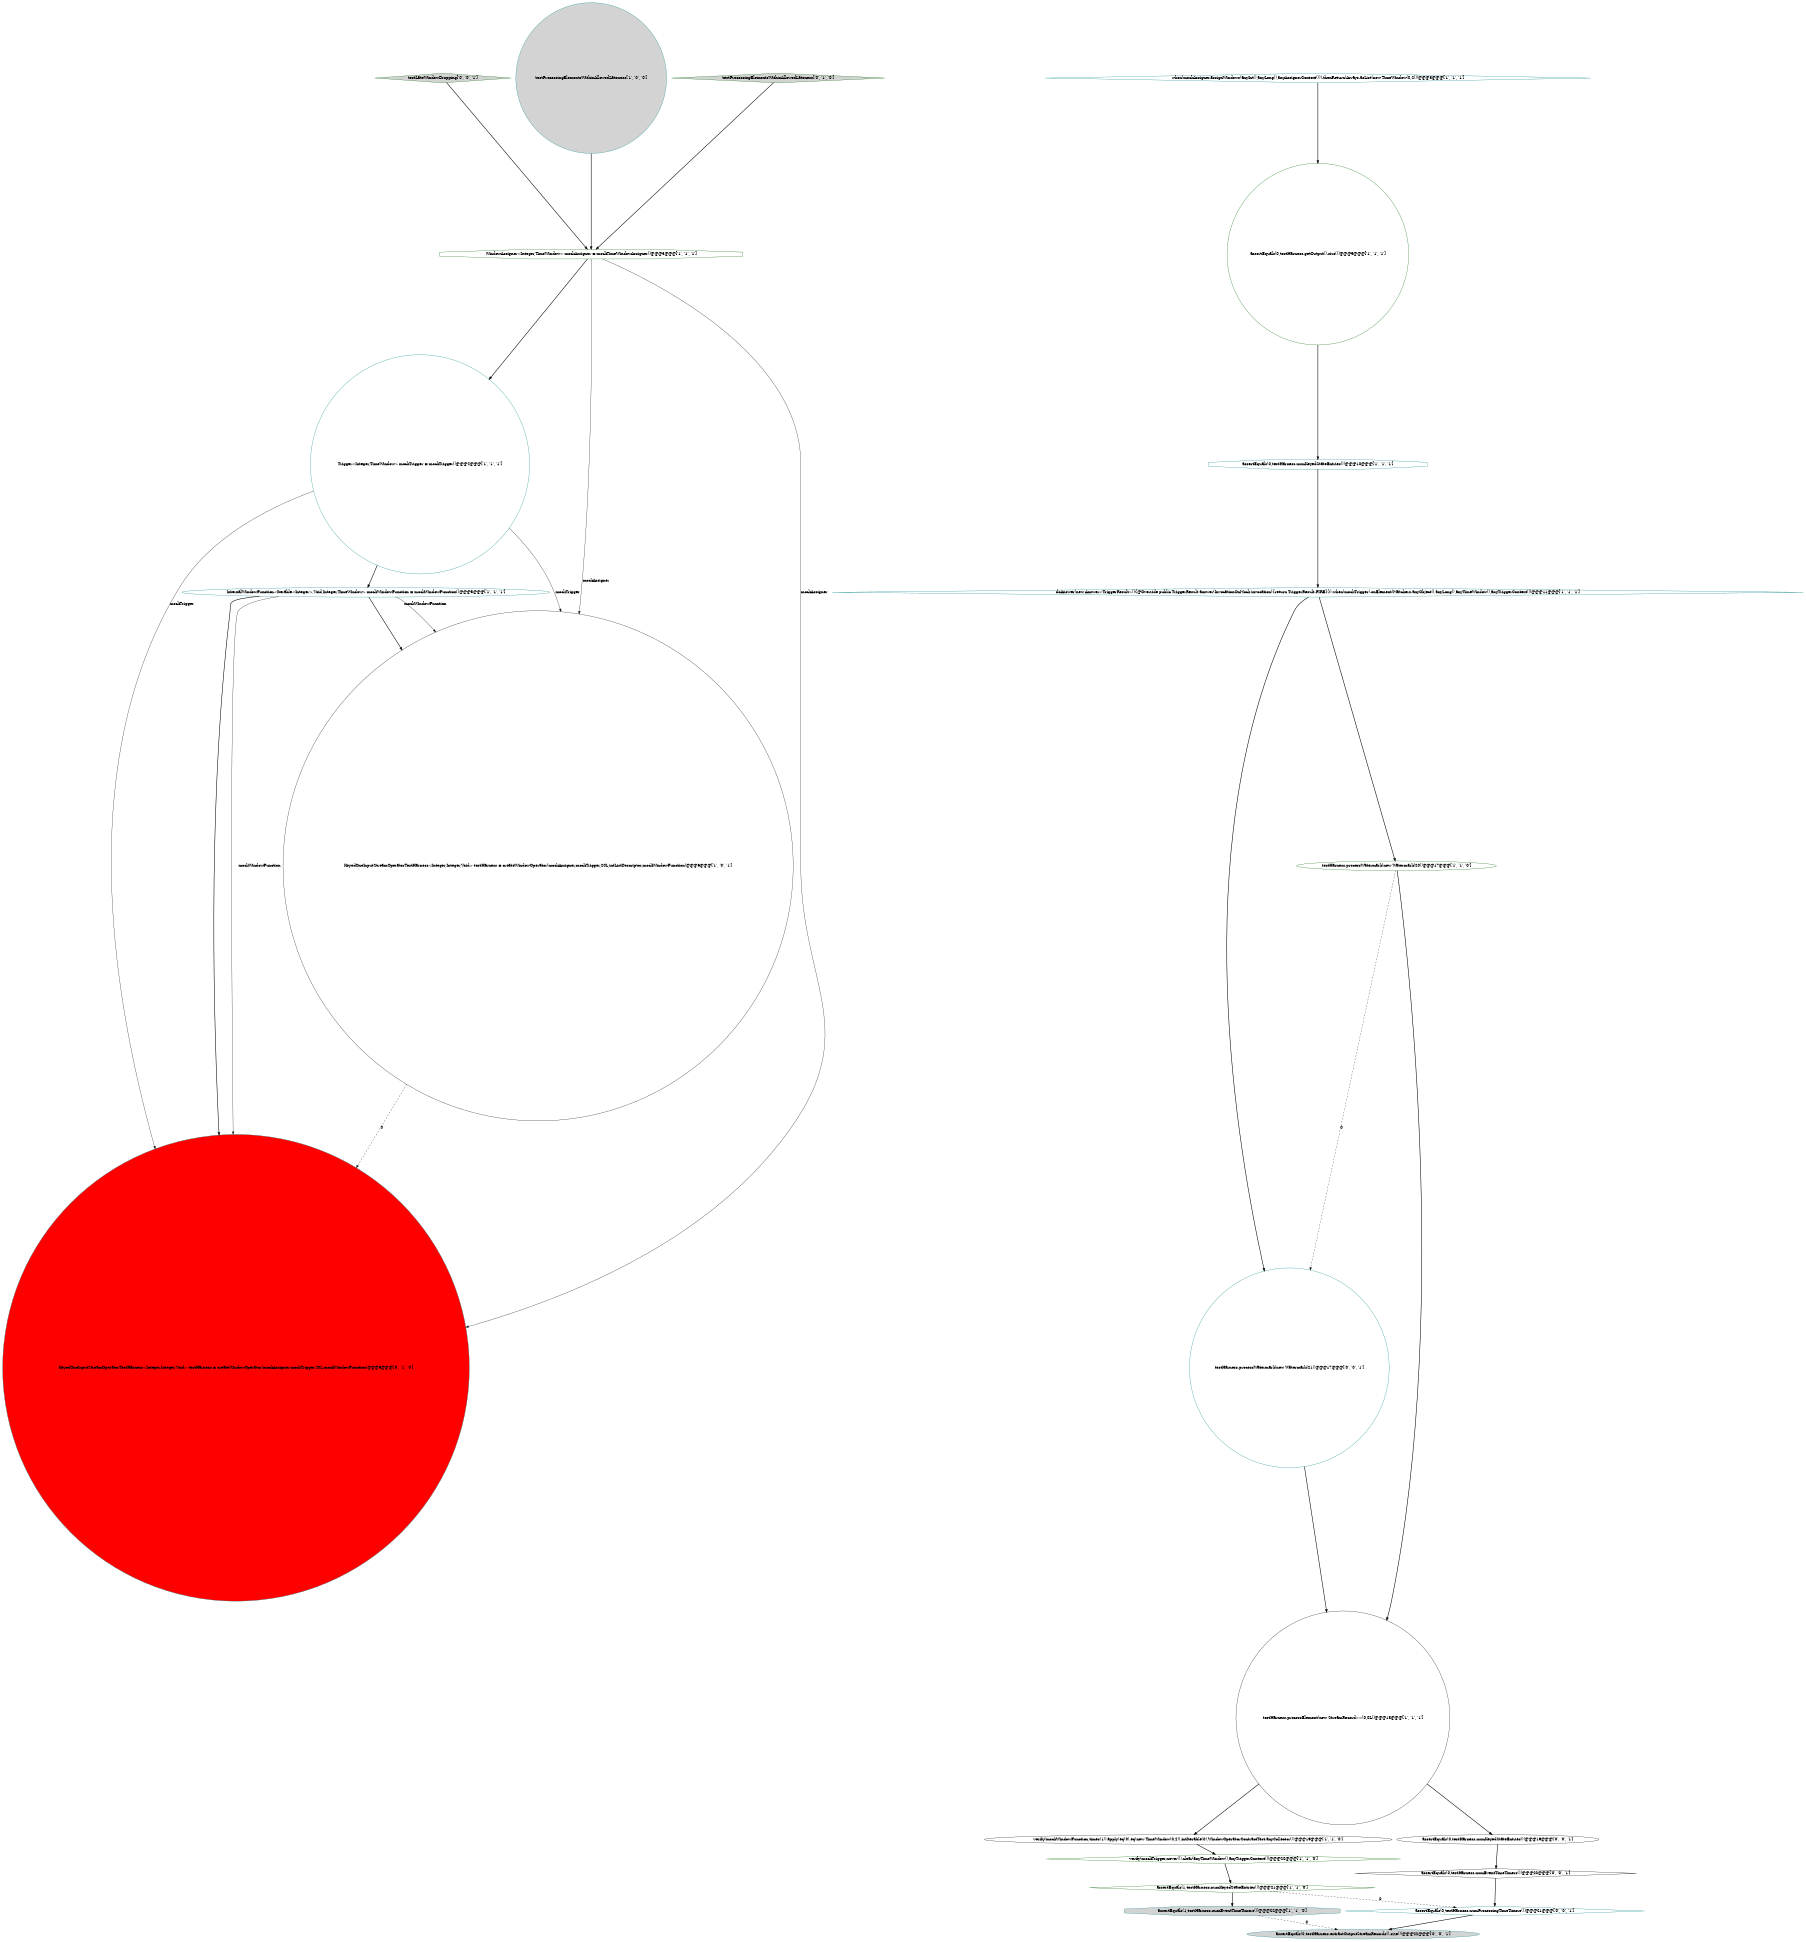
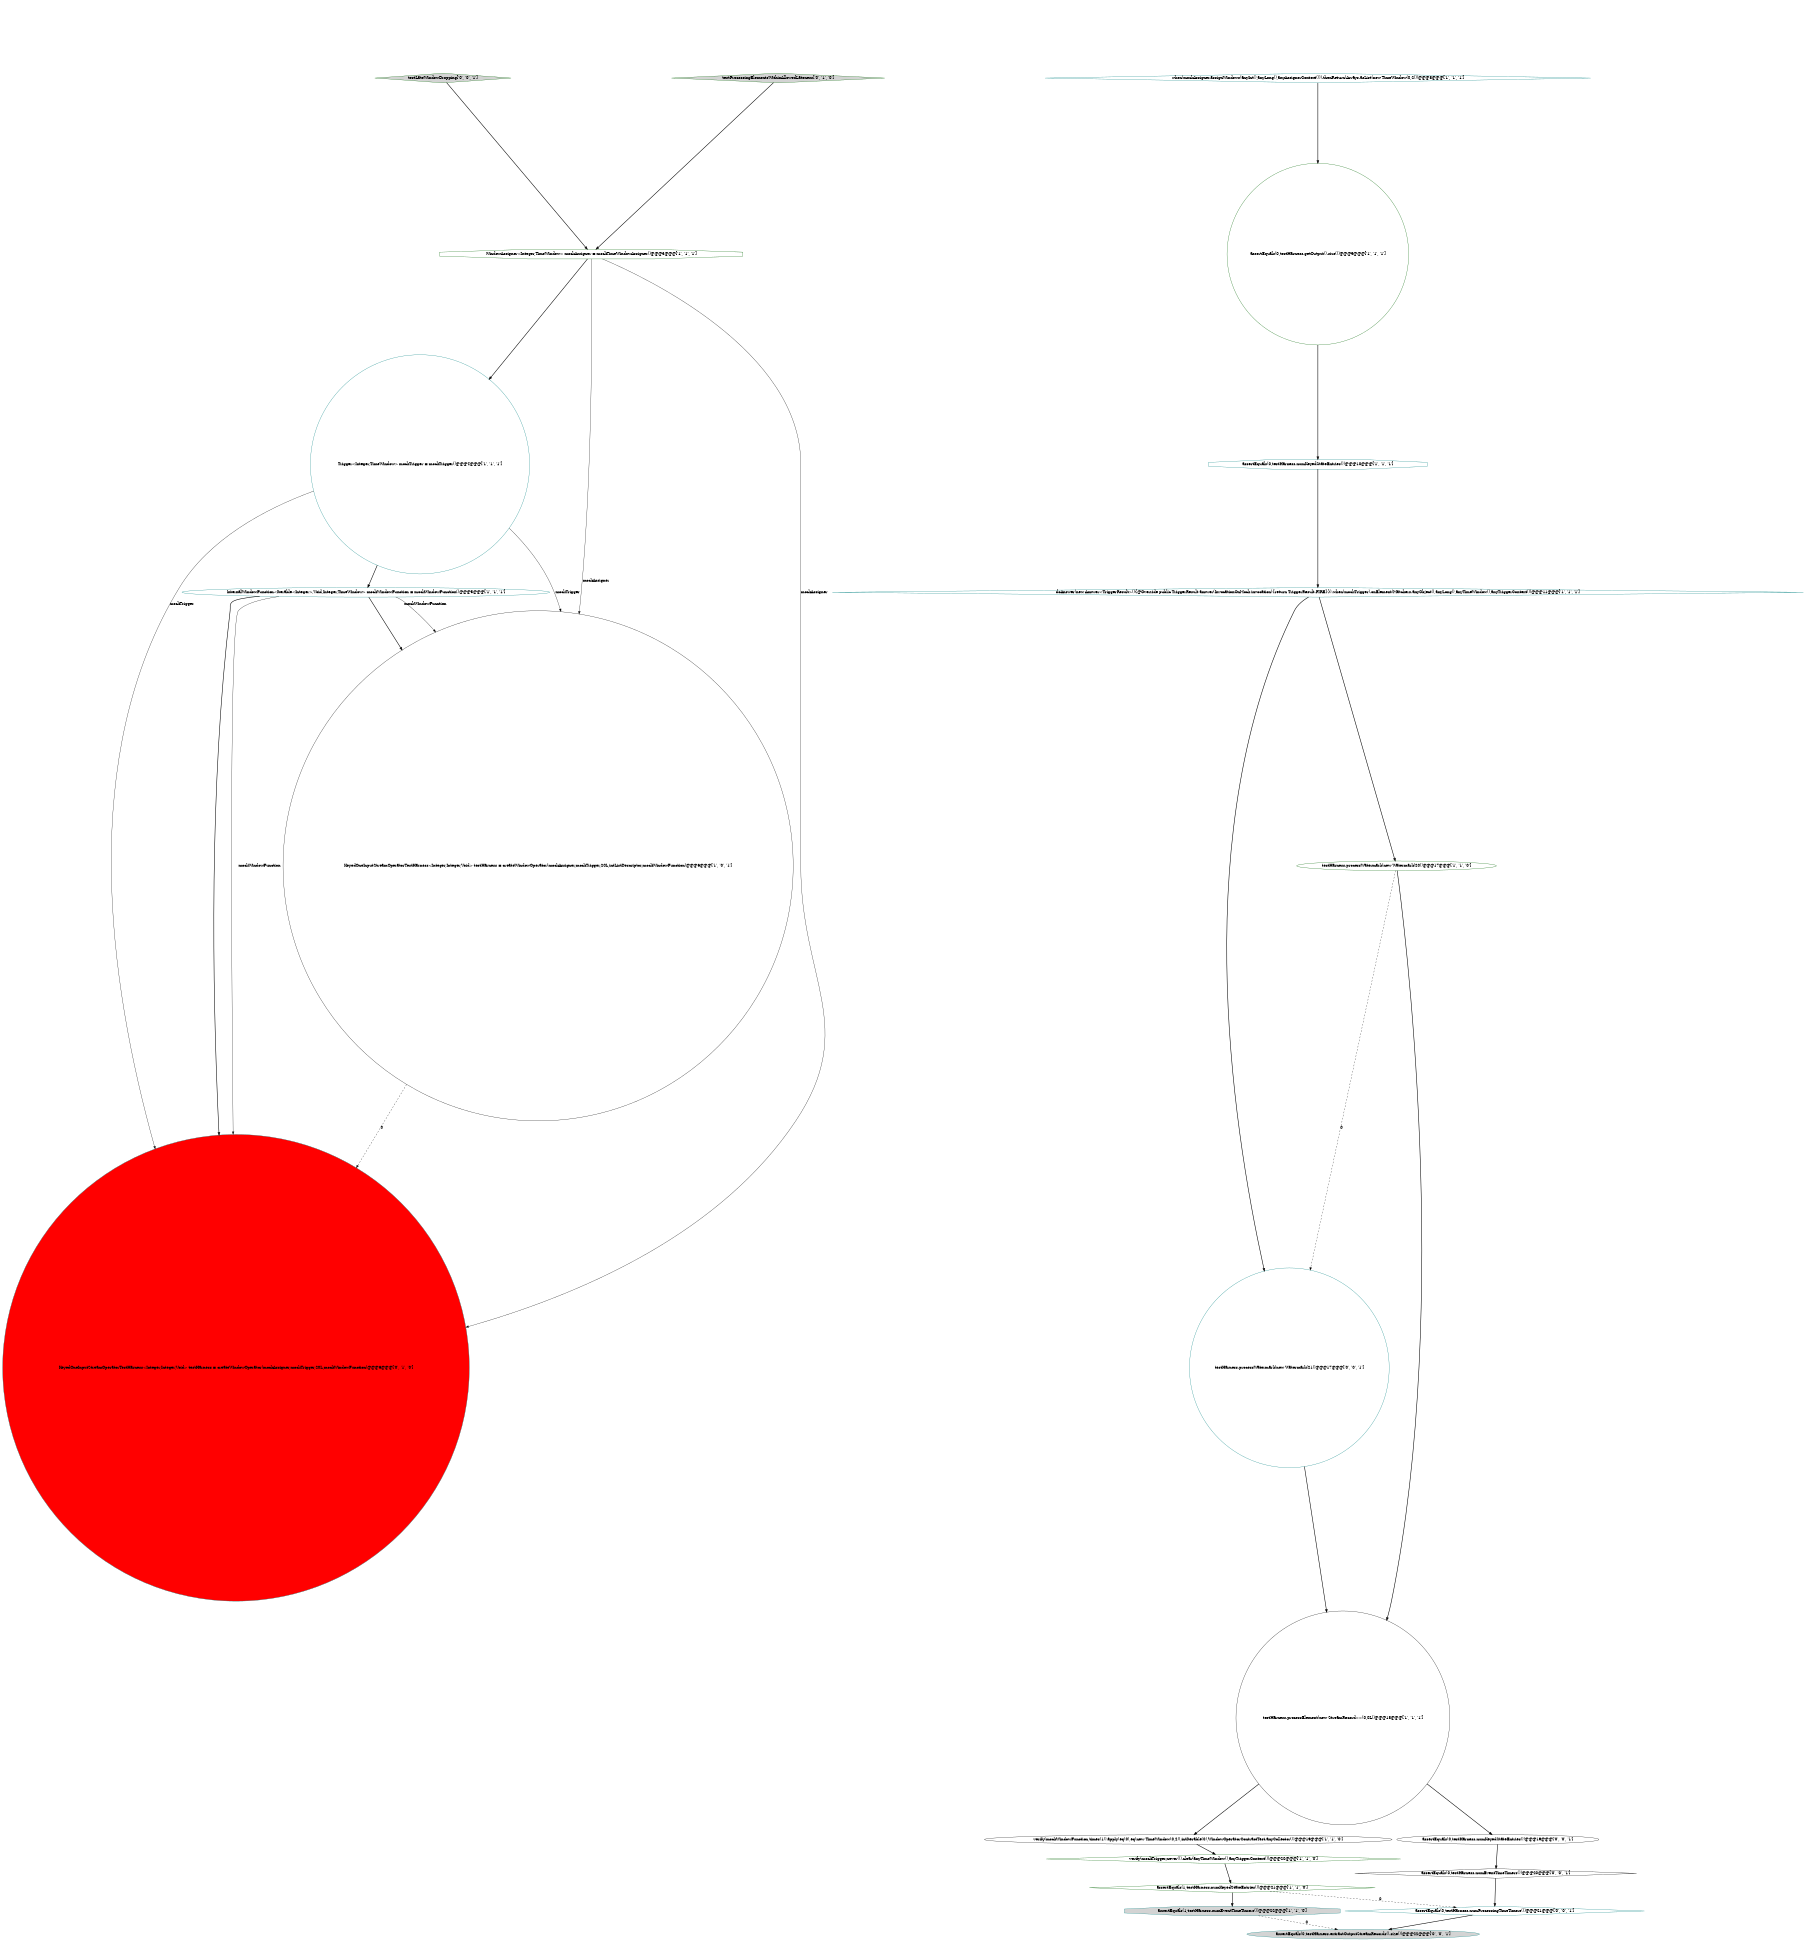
(591, 78) -> none
